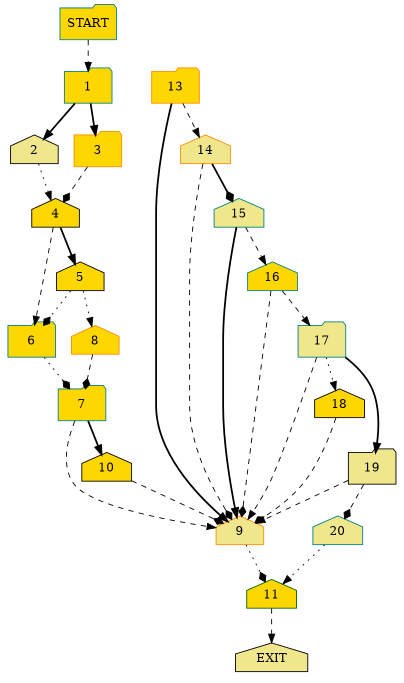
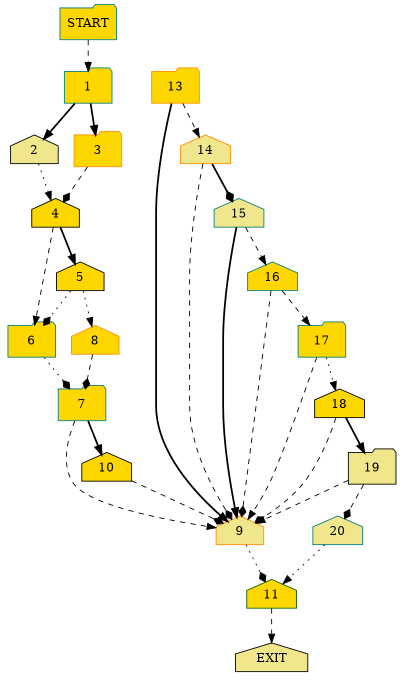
(322, 341) -> (322, 341)
(375, 395) -> (353, 431)
